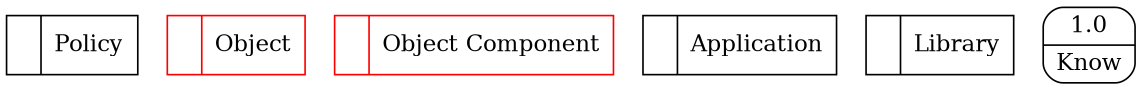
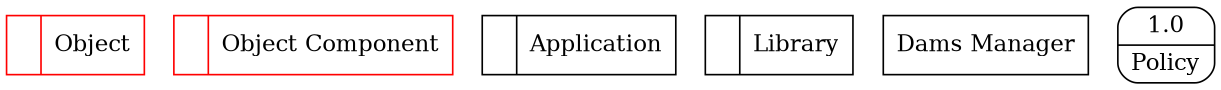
(72, 45) -> none
none -> (986, 45)
(1089, 63) -> (1166, 63)
